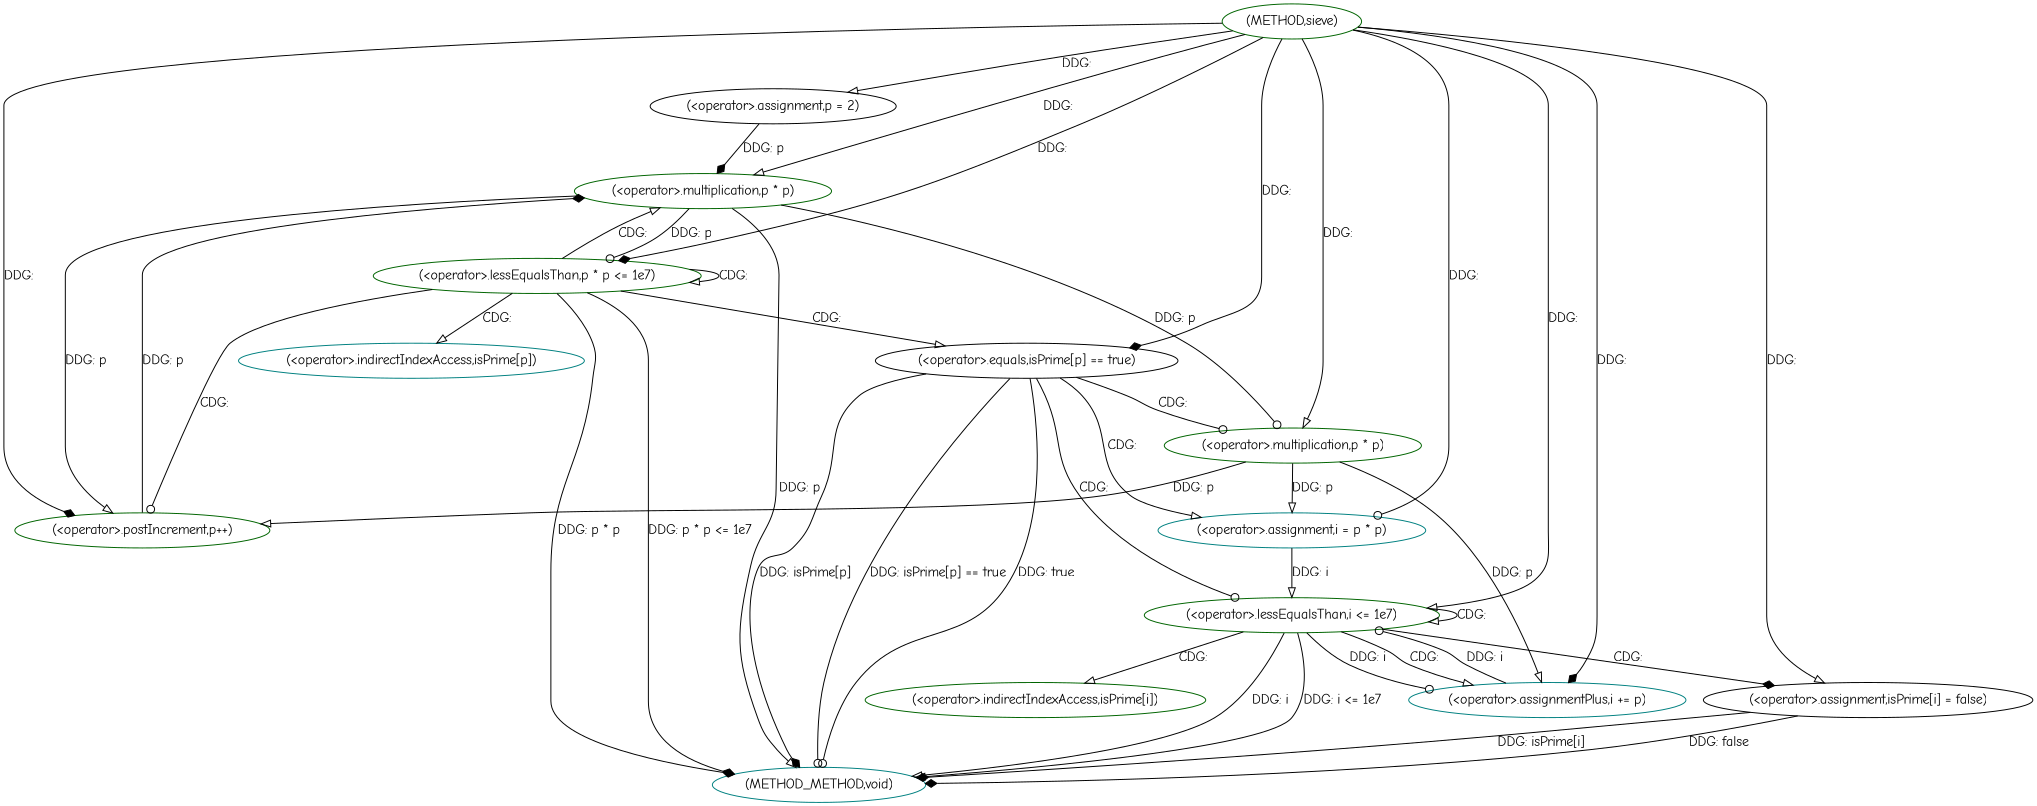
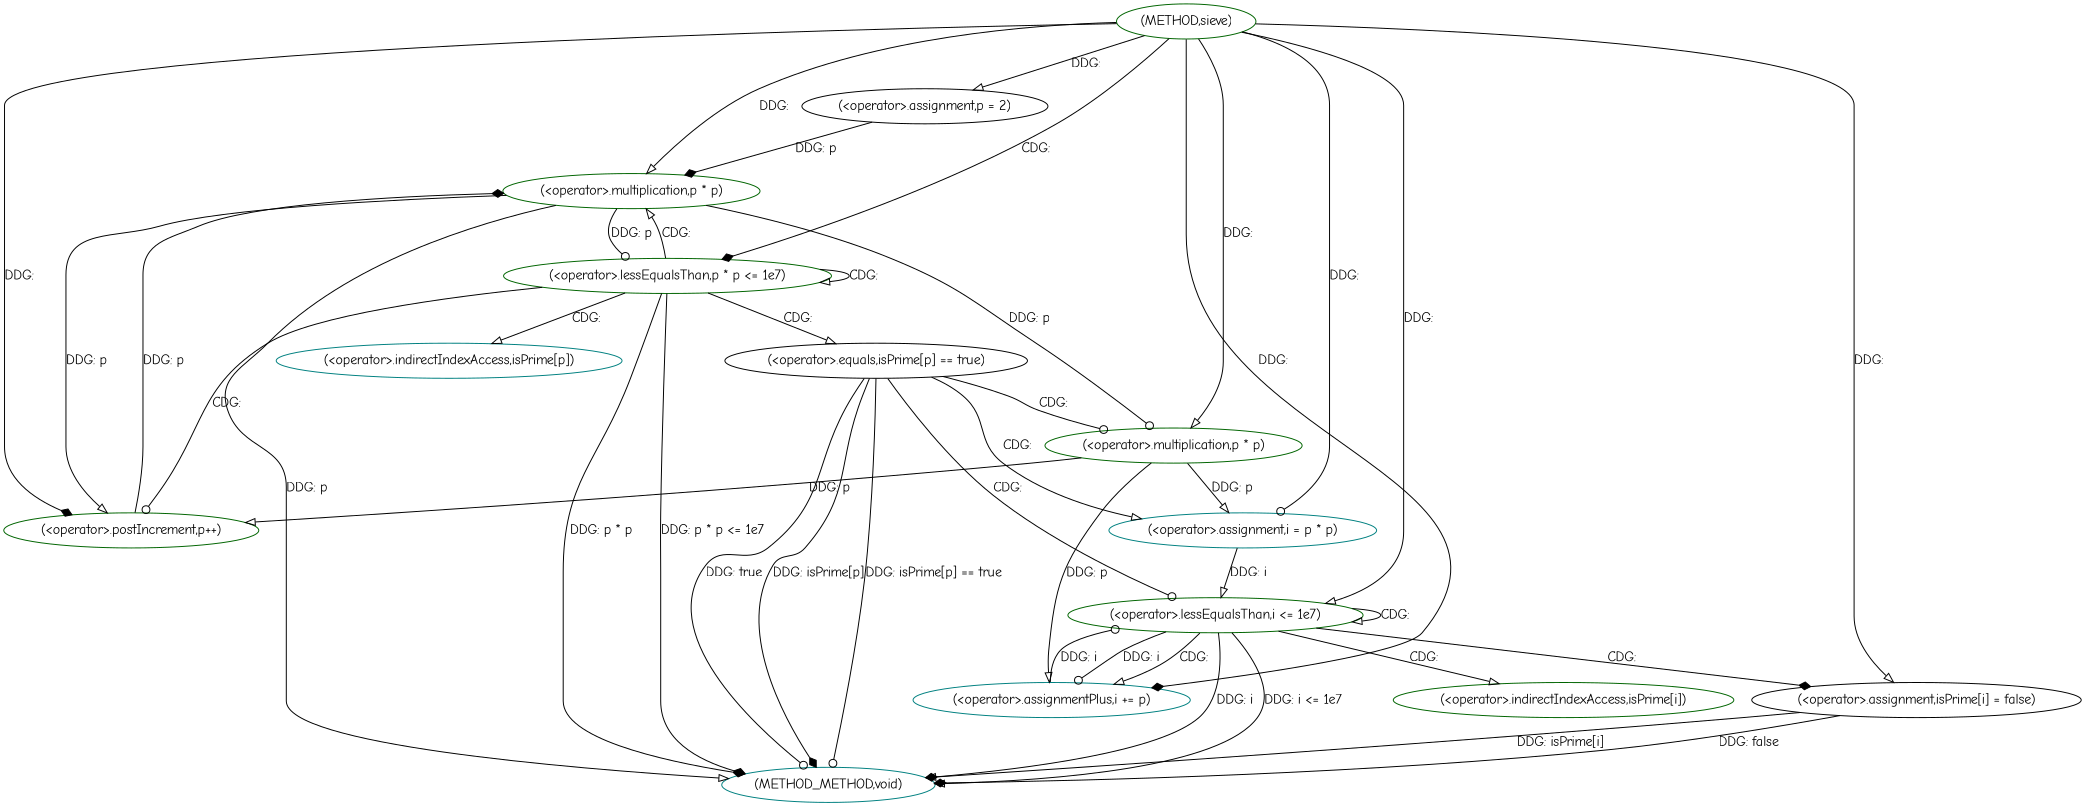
(1054, 149) -> (1038, 149)
(1262, 230) -> none
